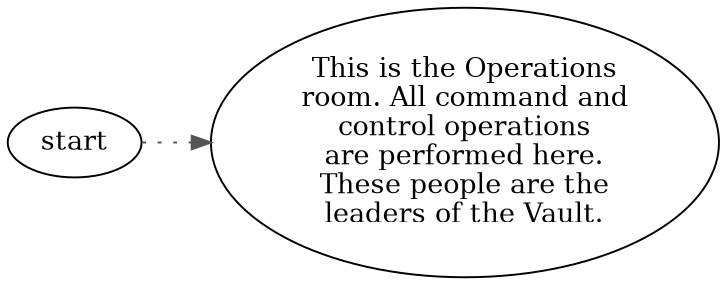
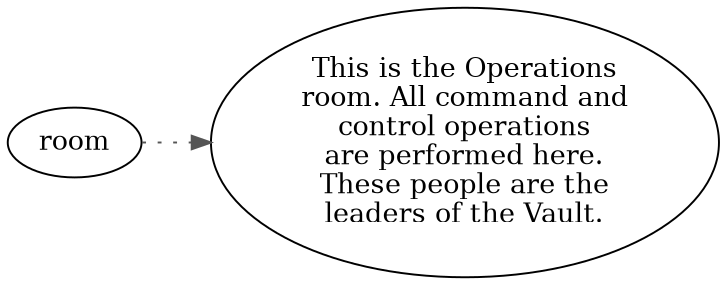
(75, 143) -> (75, 143)
